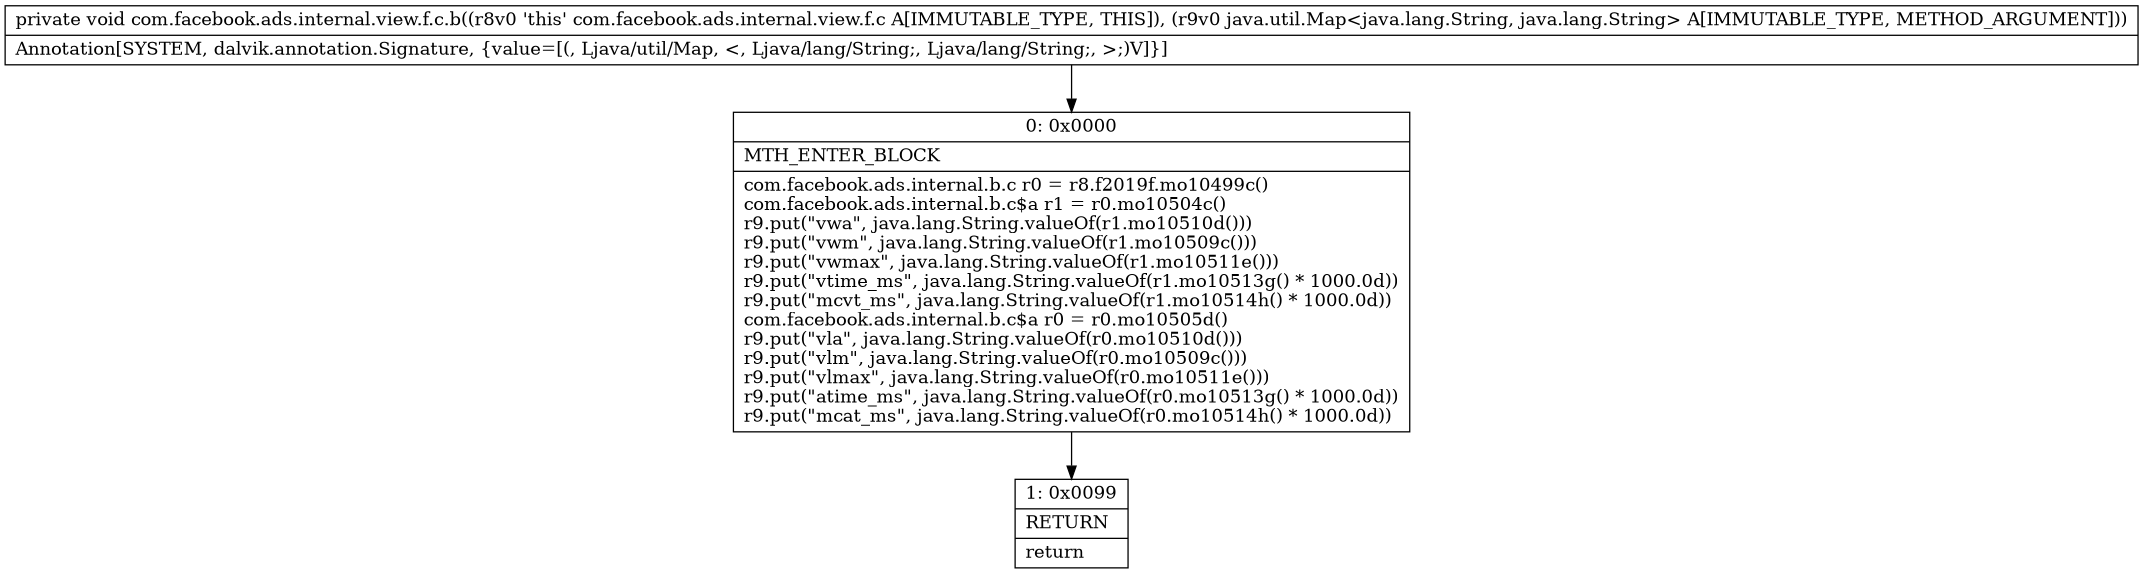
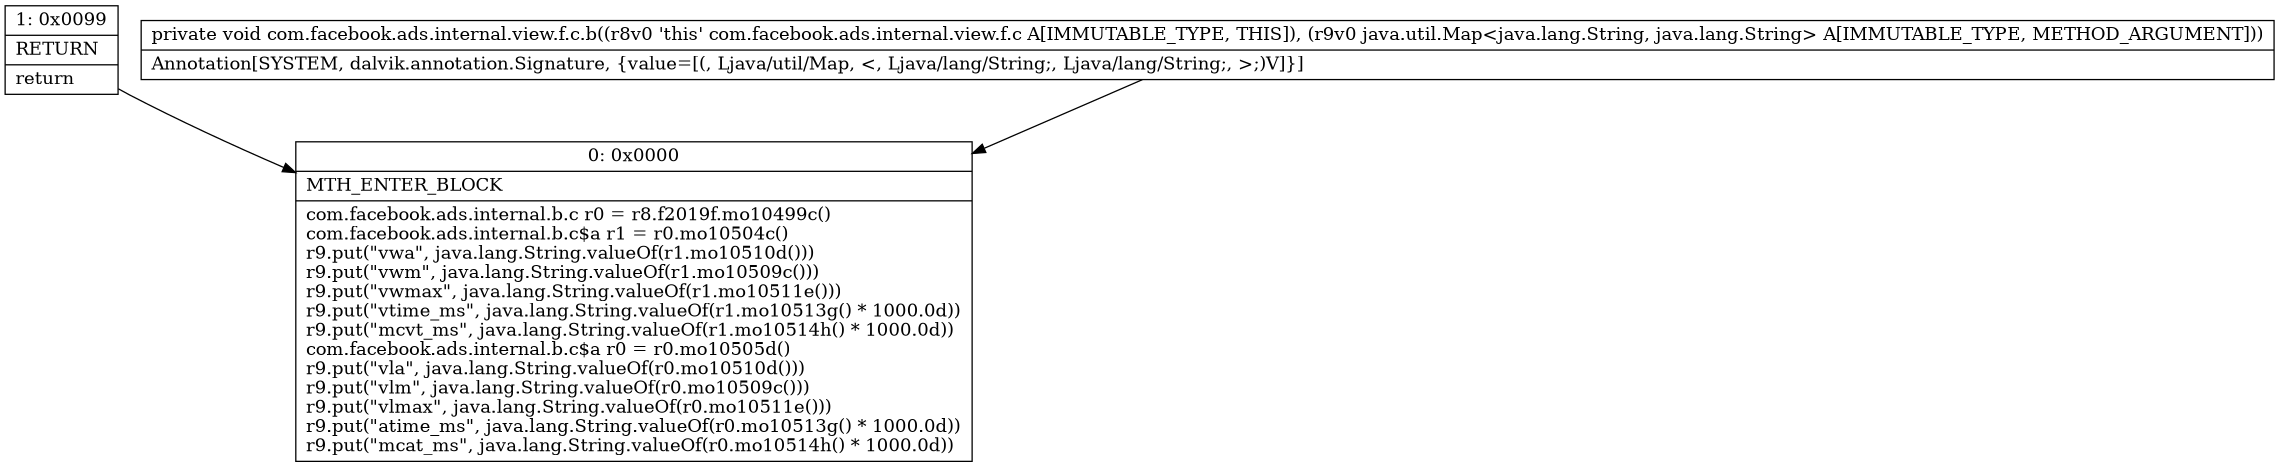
(1072, 449) -> (200, 130)
